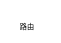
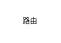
(27, 27) -> (30, 21)
